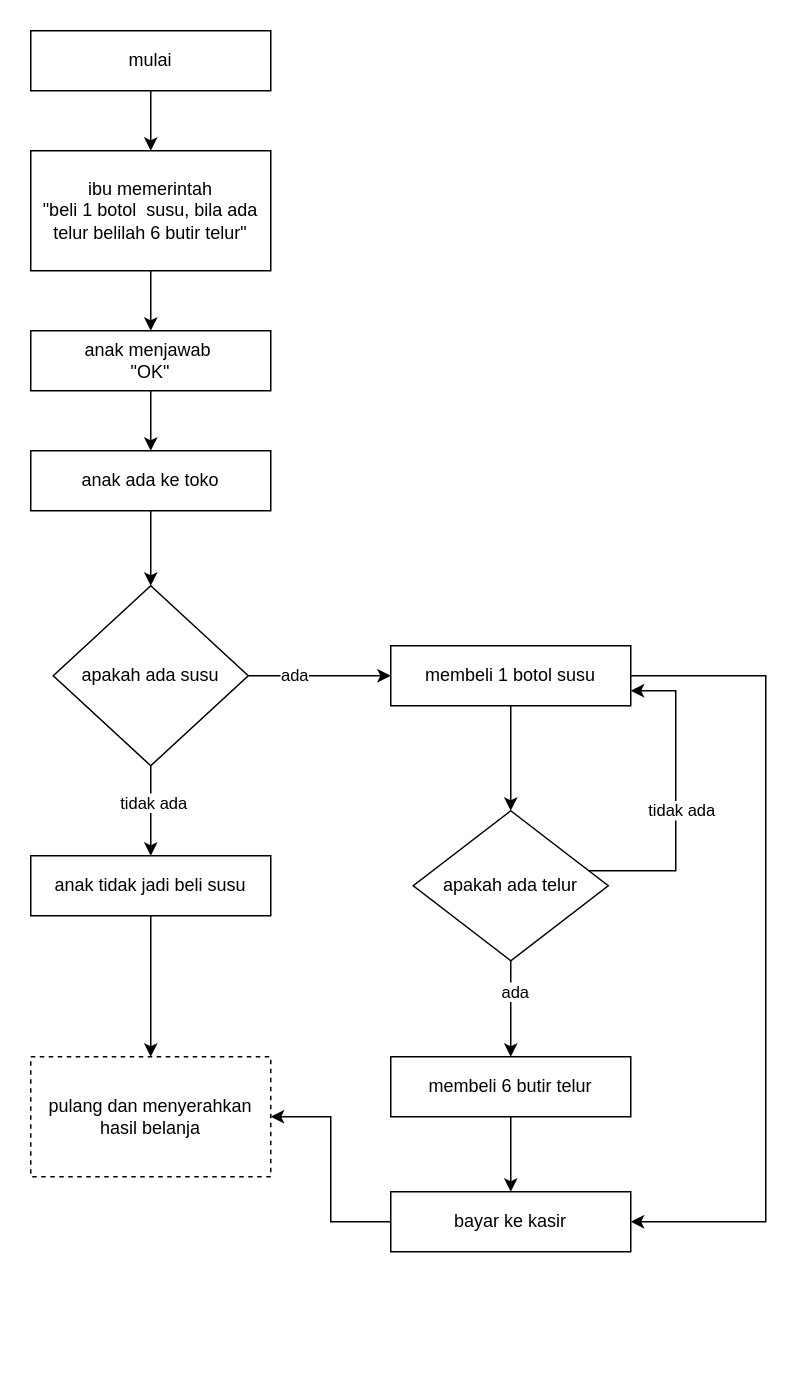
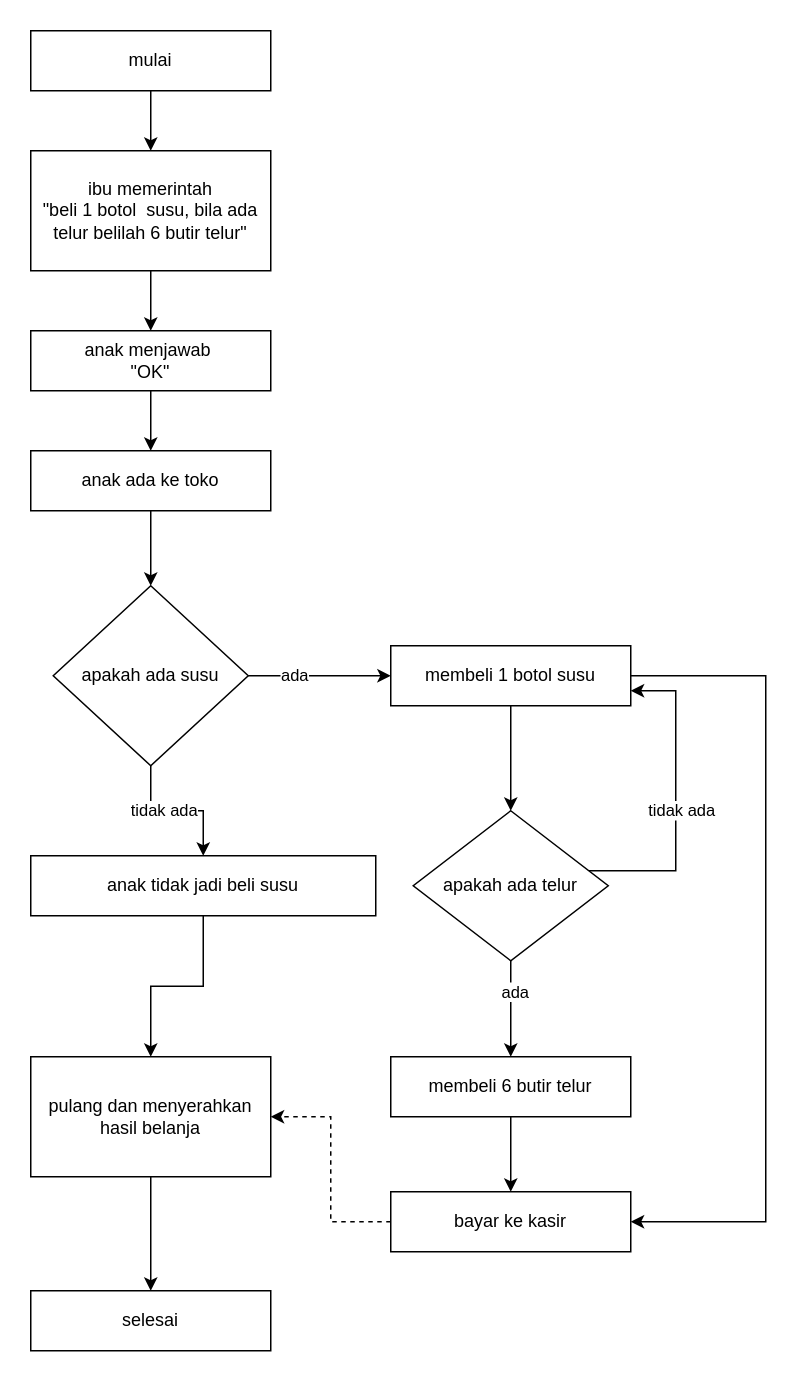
(151, 886) -> (203, 886)
(151, 1117) -> (151, 1117)
(331, 1173) -> (331, 1173)
none -> (151, 1229)
none -> (151, 1321)
